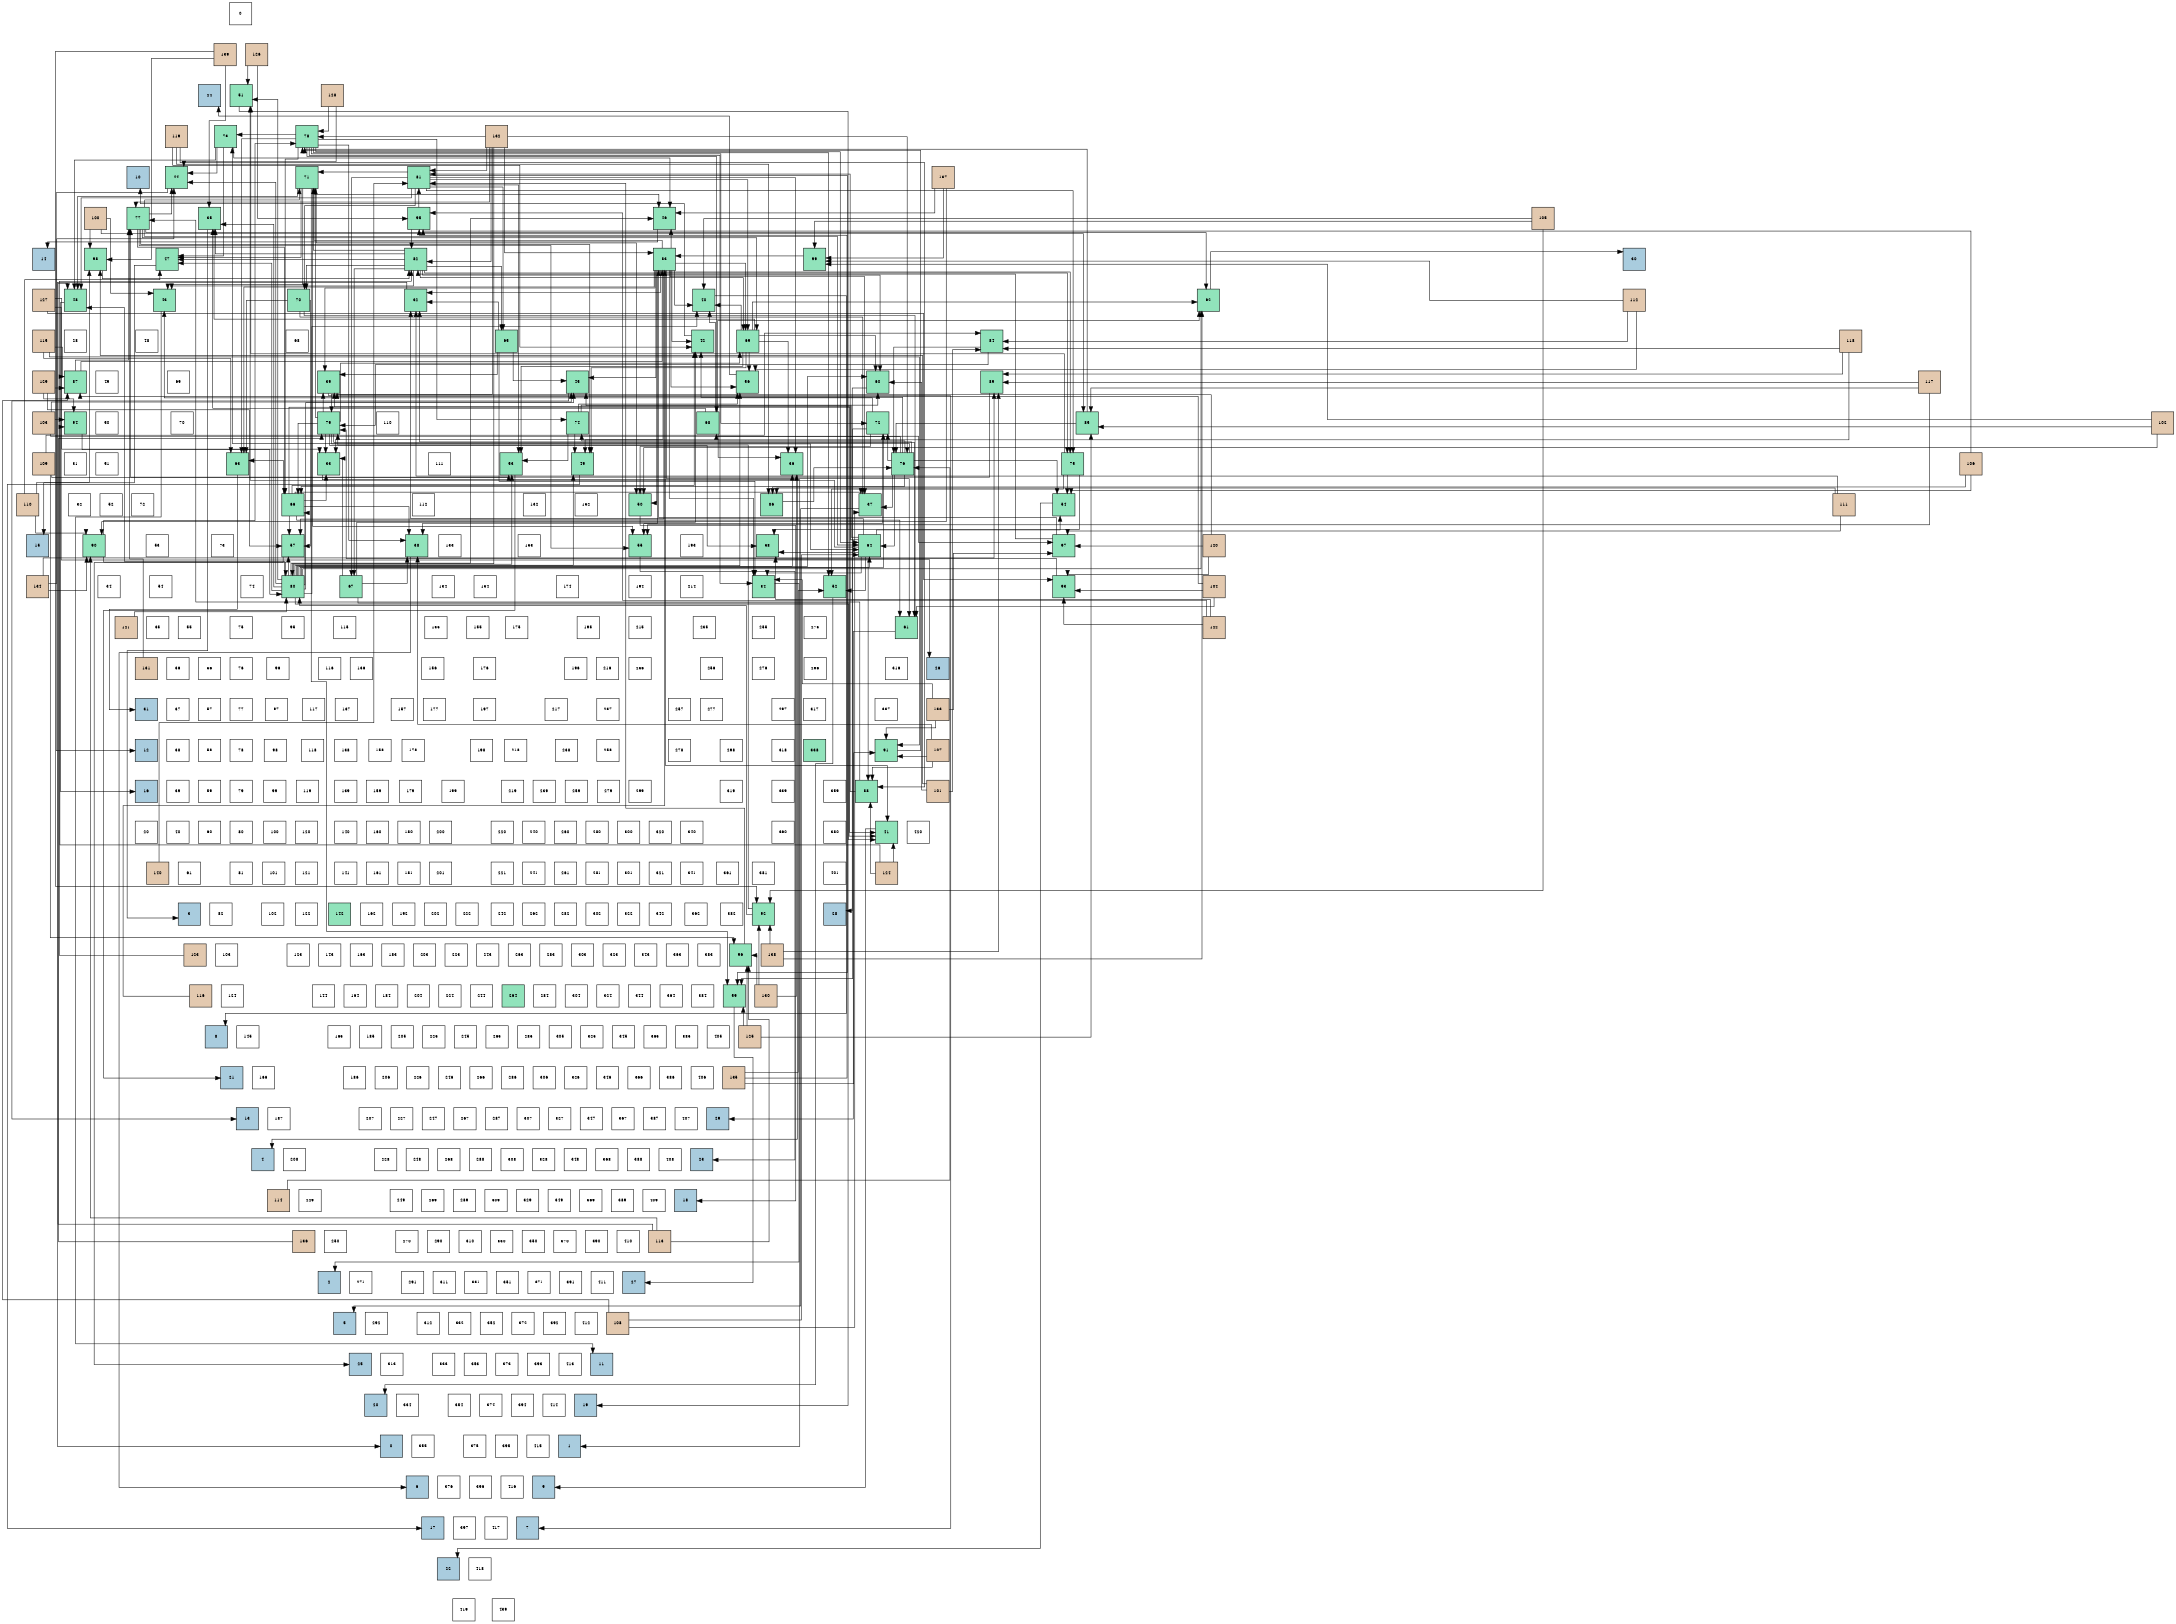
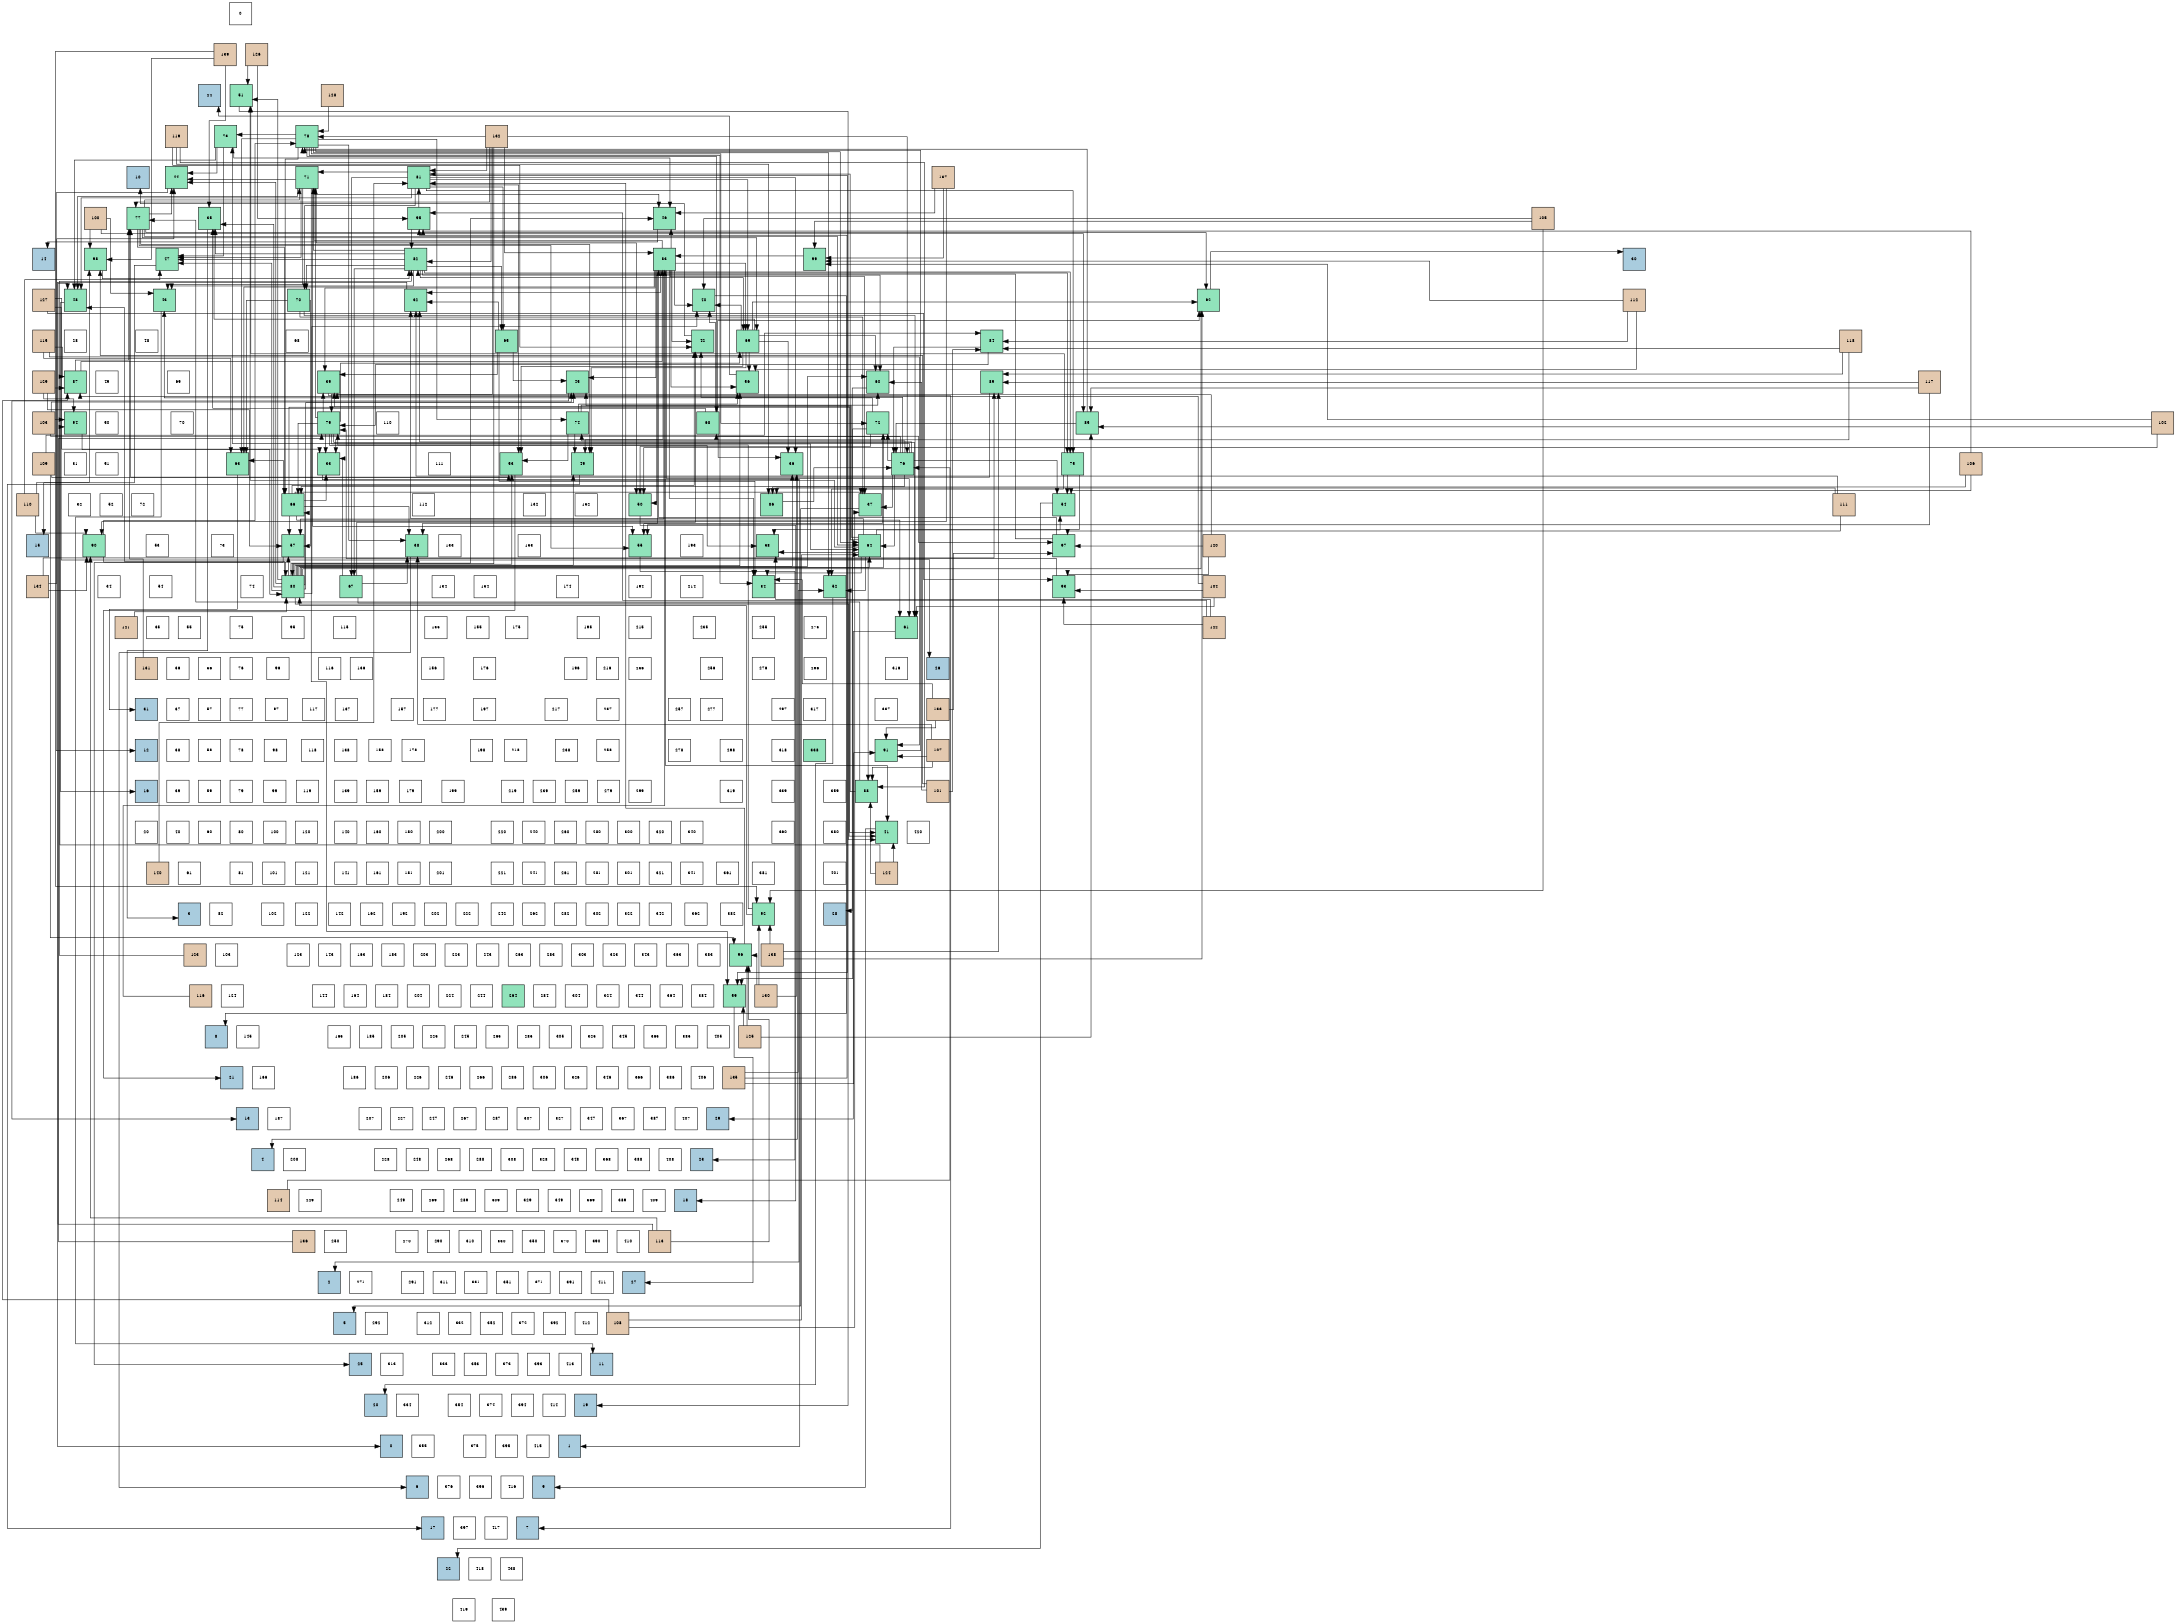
(287, 162) -> (247, 179)
(340, 914) -> (340, 914)
none -> (512, 1569)
